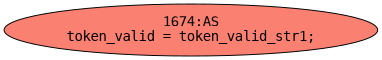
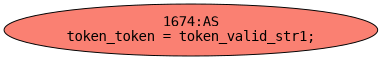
(191, 30) -> (191, 30)
